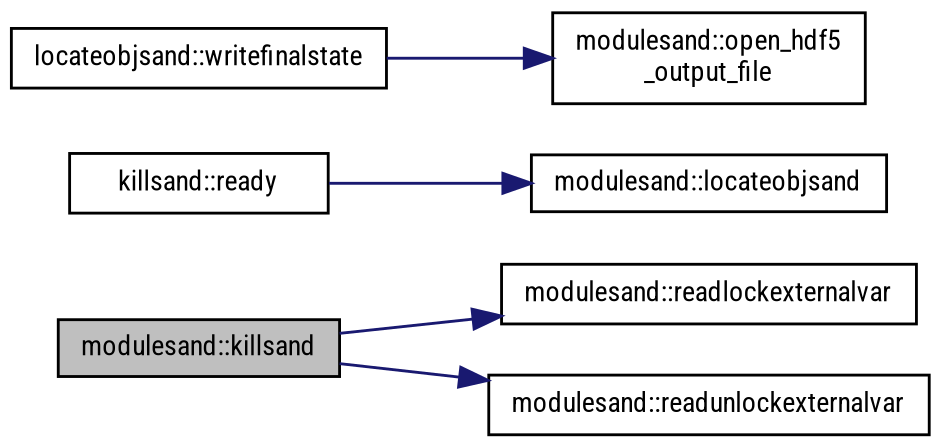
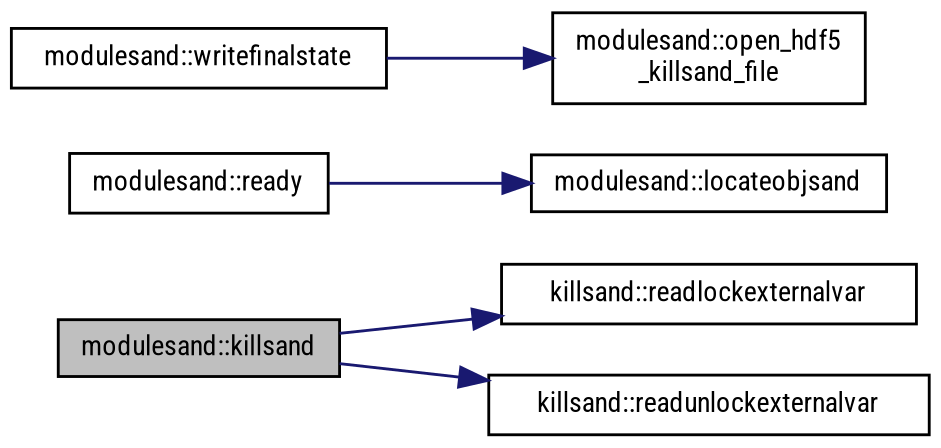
(199, 58) -> (199, 58)
(709, 58) -> (709, 58)
(199, 183) -> (199, 183)
(709, 294) -> (709, 294)
(709, 405) -> (709, 405)
